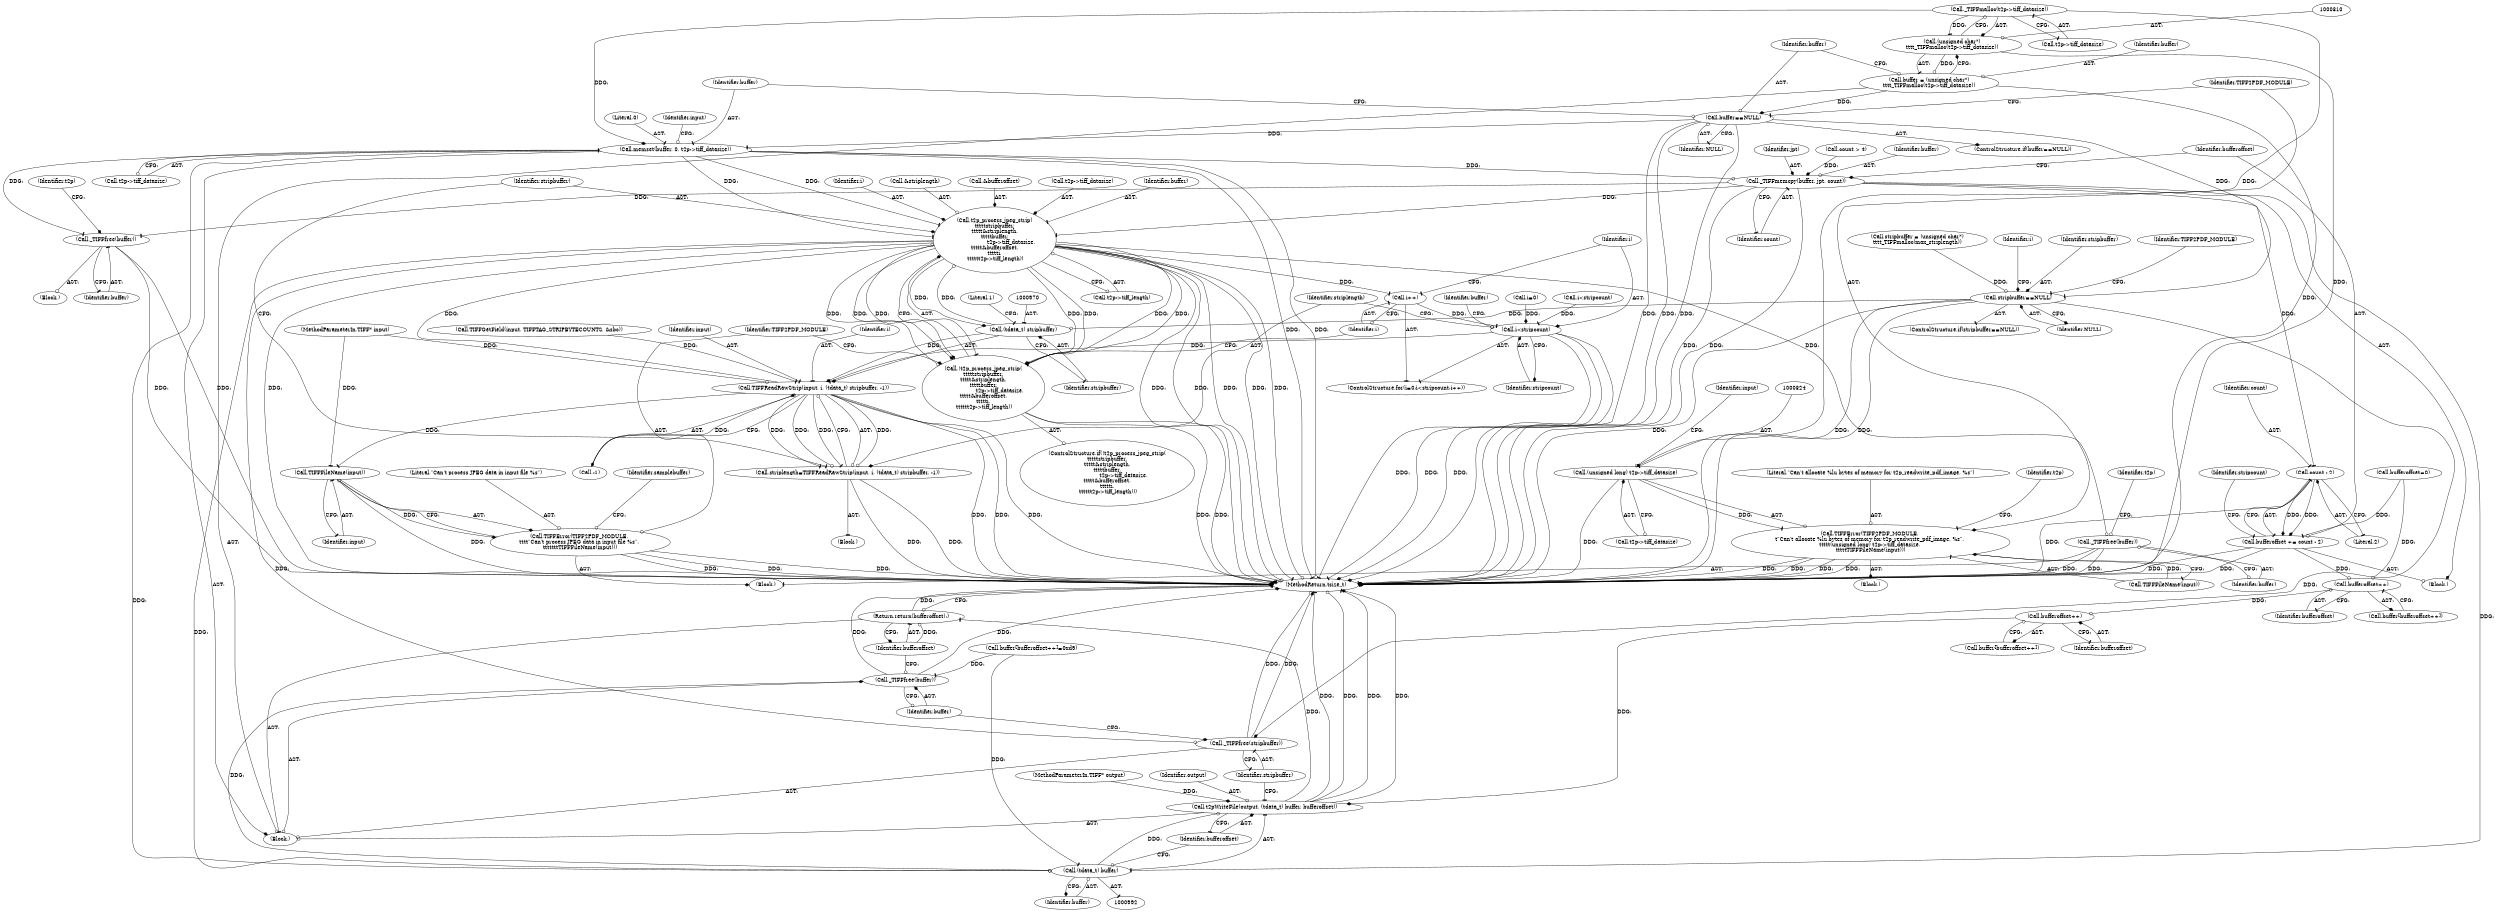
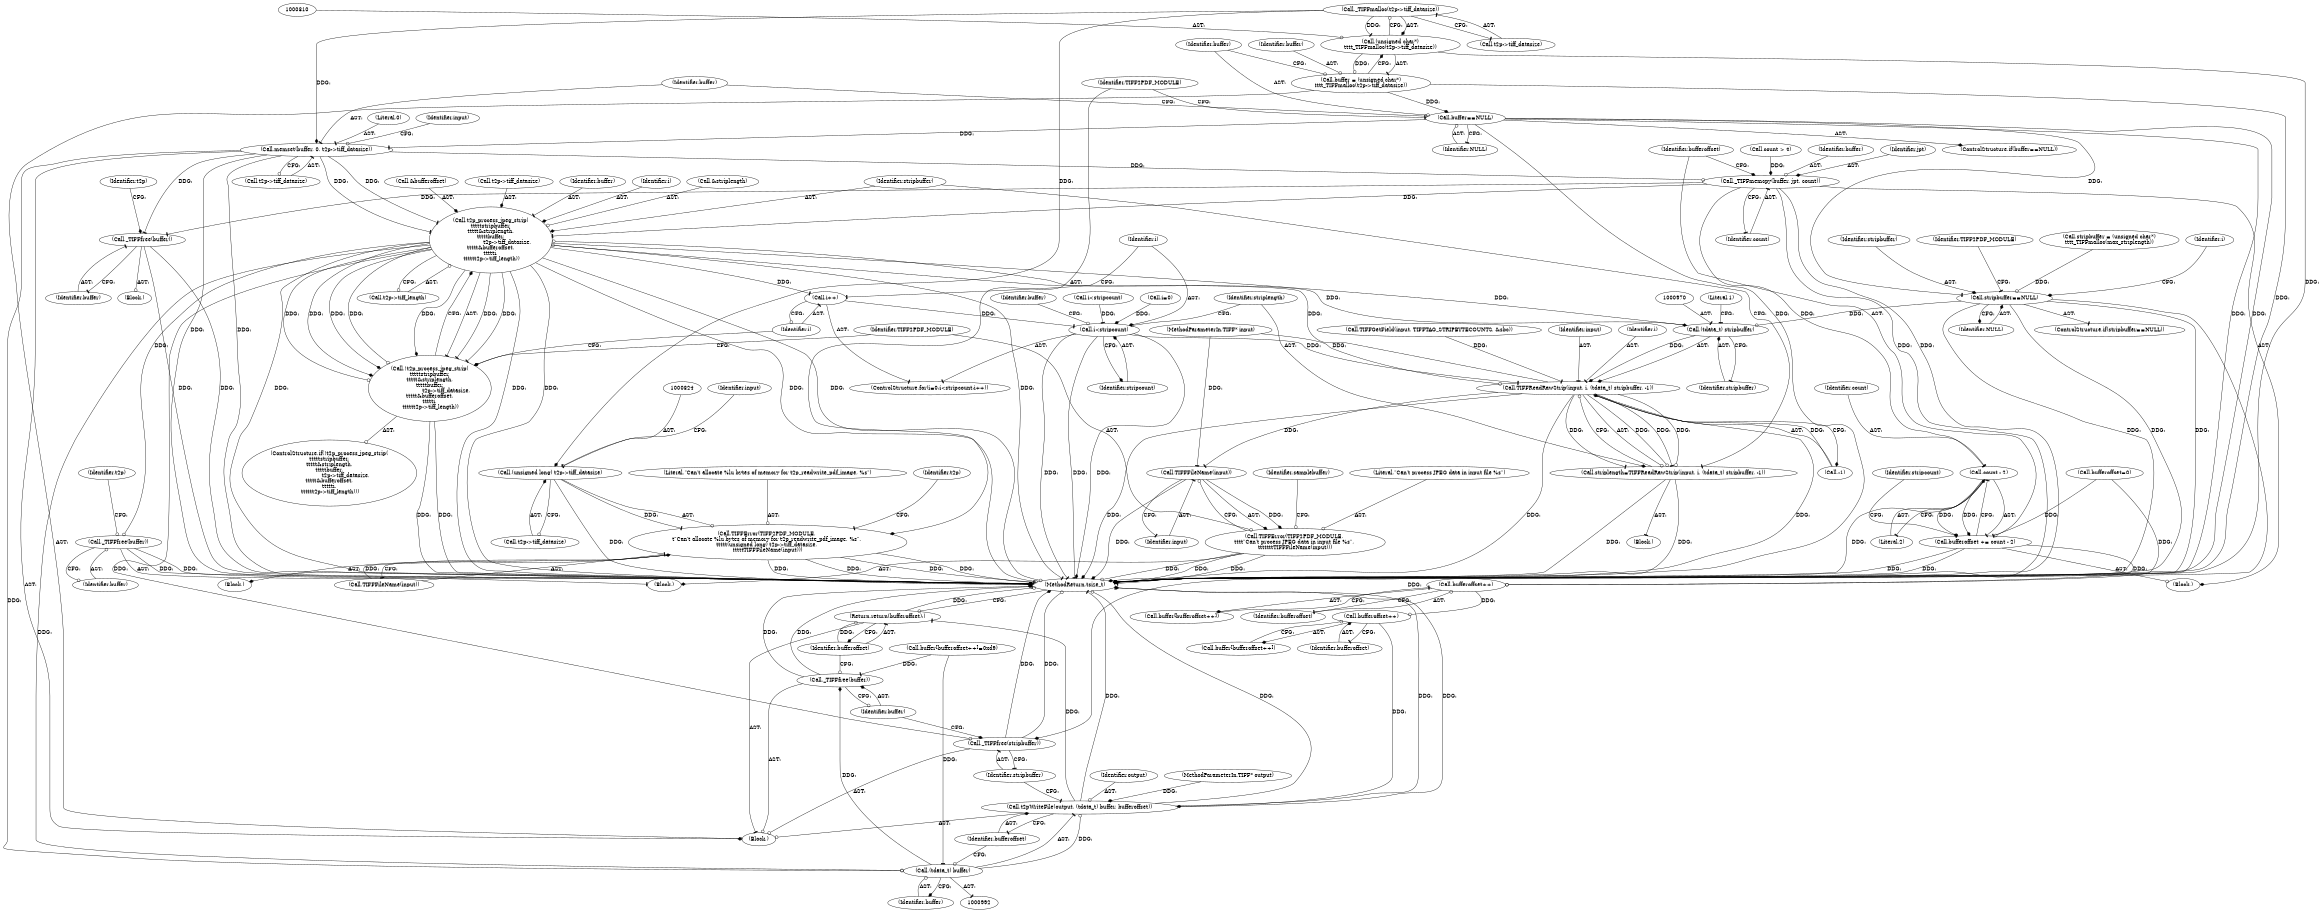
(2375, 848) -> none
